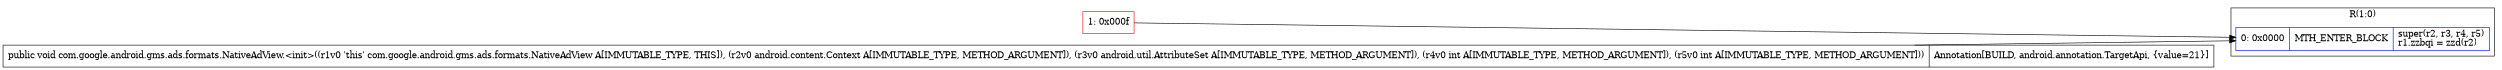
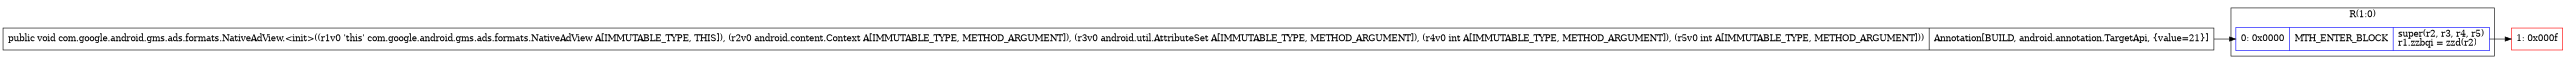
(1682, 30) -> (2498, 39)
